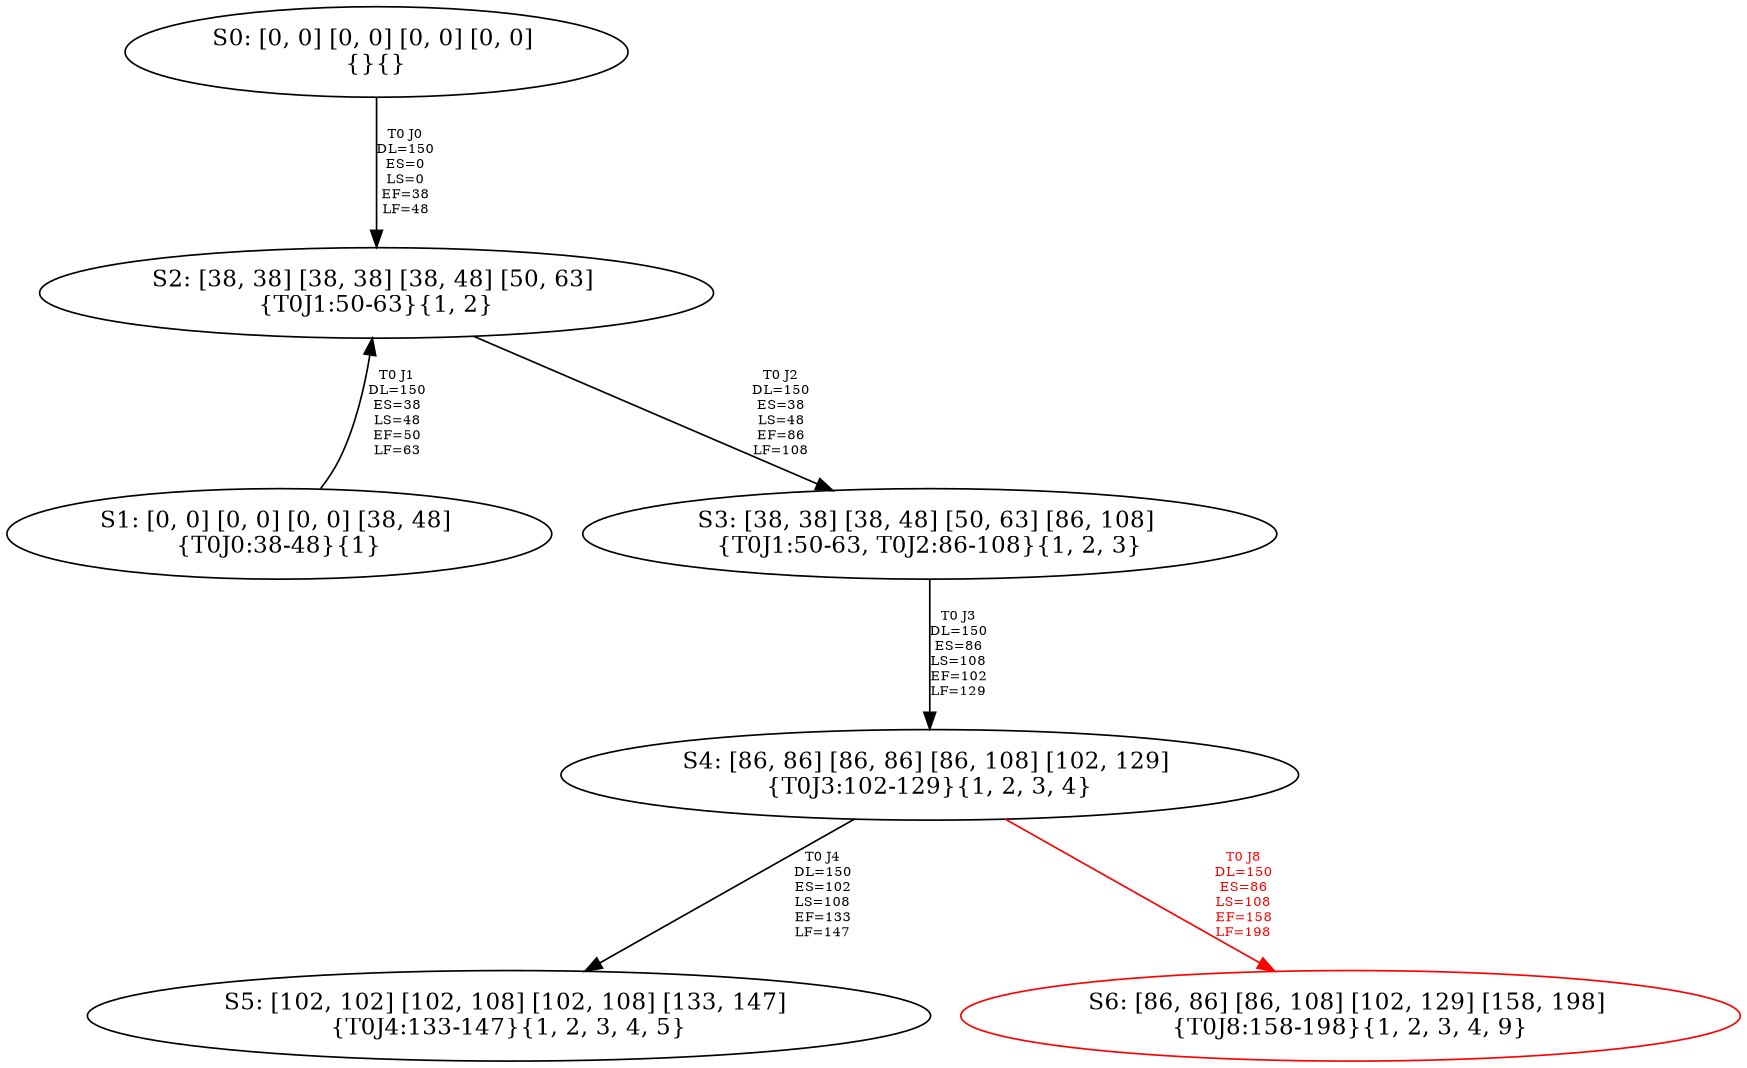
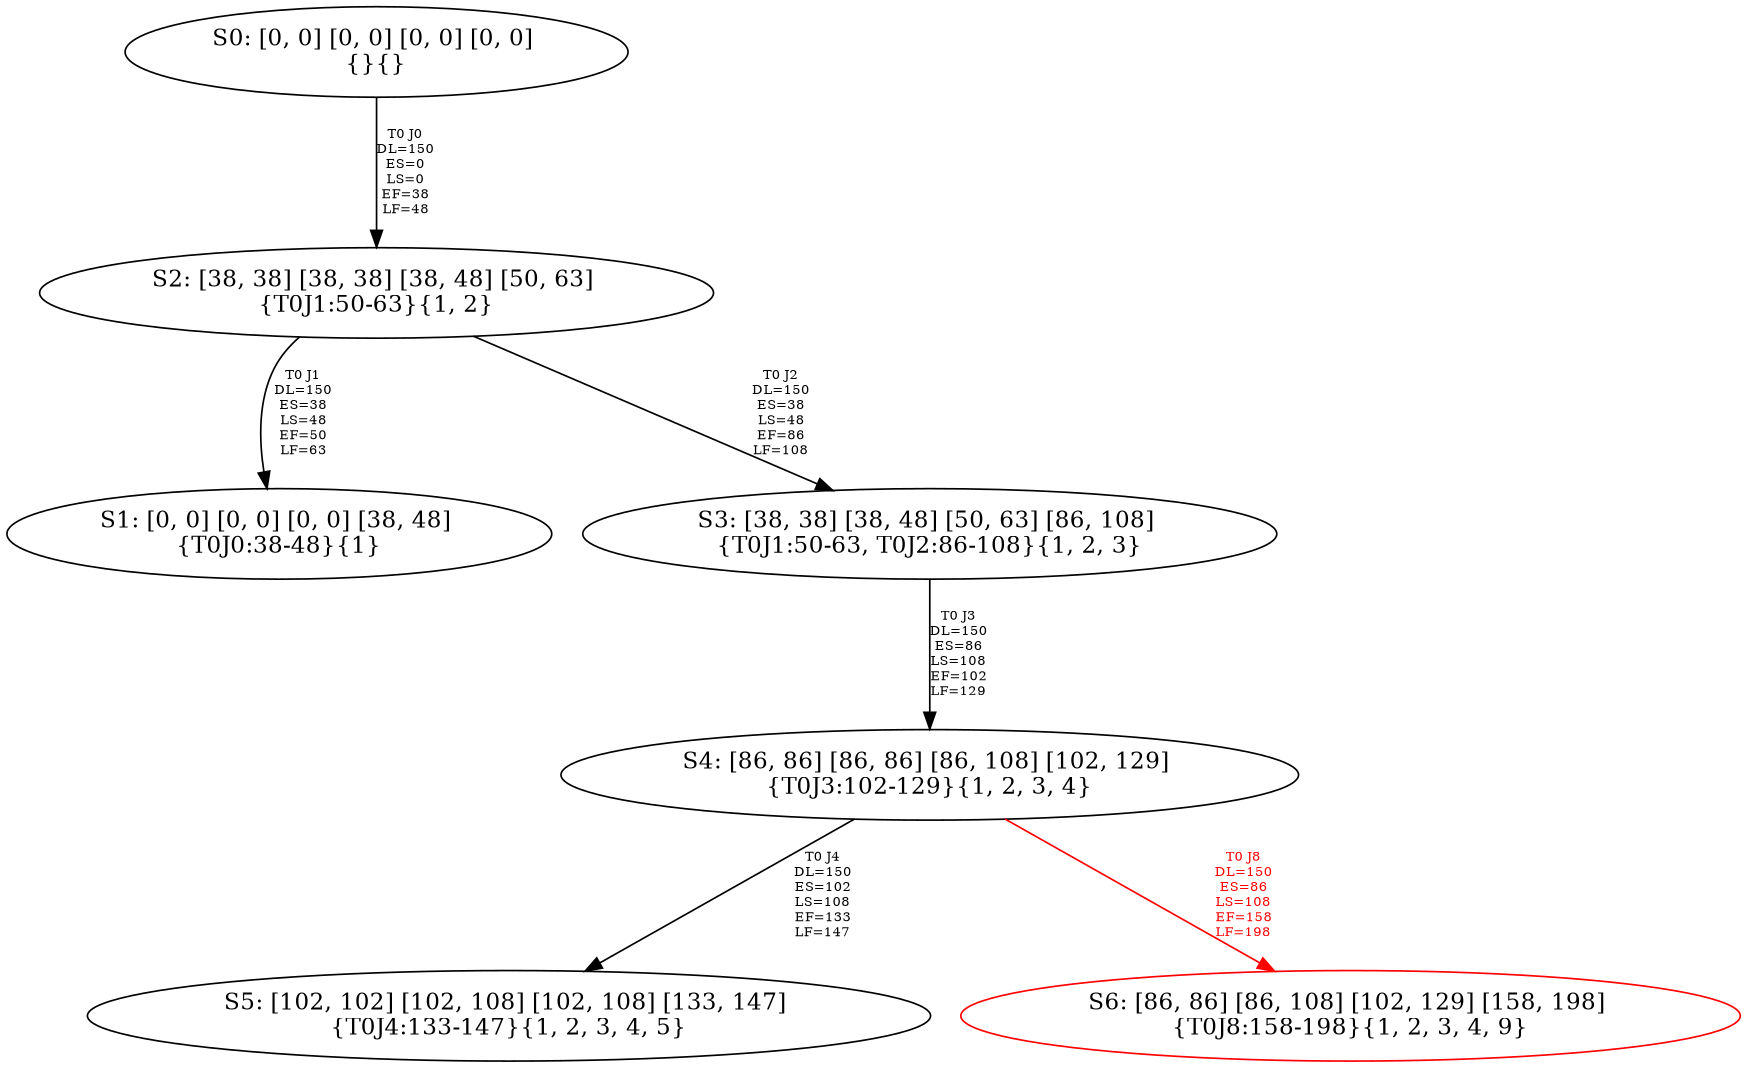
(353, 425) -> (264, 399)
